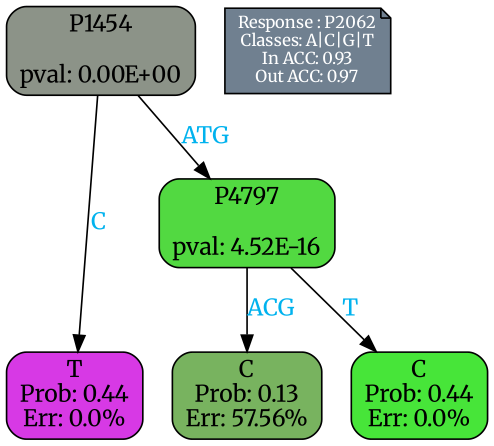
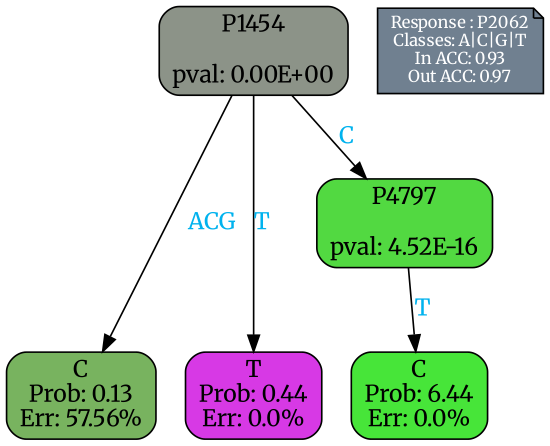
(206, 137) -> (347, 137)
(99, 223) -> (262, 223)
(247, 301) -> (171, 216)
(419, 396) -> (419, 396)
